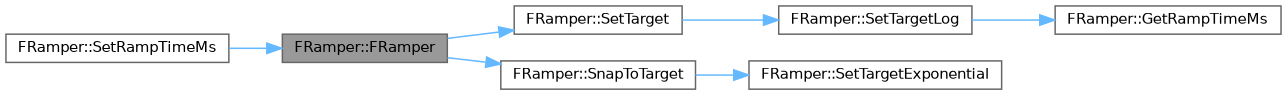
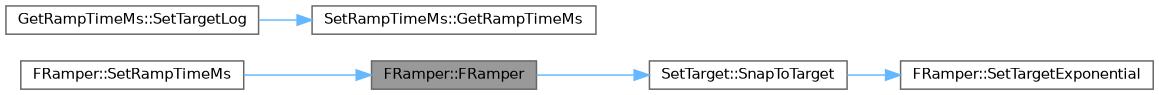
(598, 20) -> none
(875, 20) -> (132, 20)
(1168, 20) -> (454, 20)
(598, 75) -> (748, 75)
